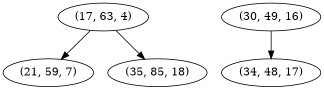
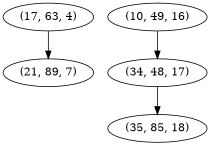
(271, 17) -> (157, 17)
(128, 42) -> (157, 97)
(48, 73) -> (48, 73)
